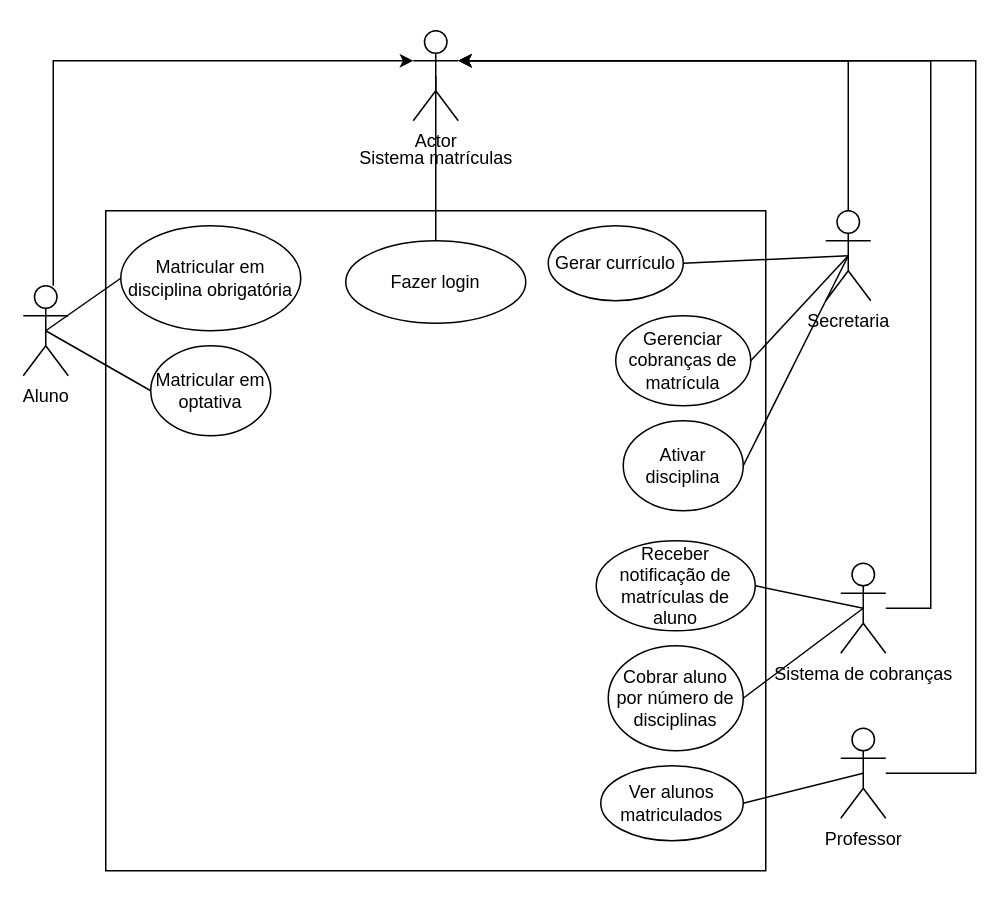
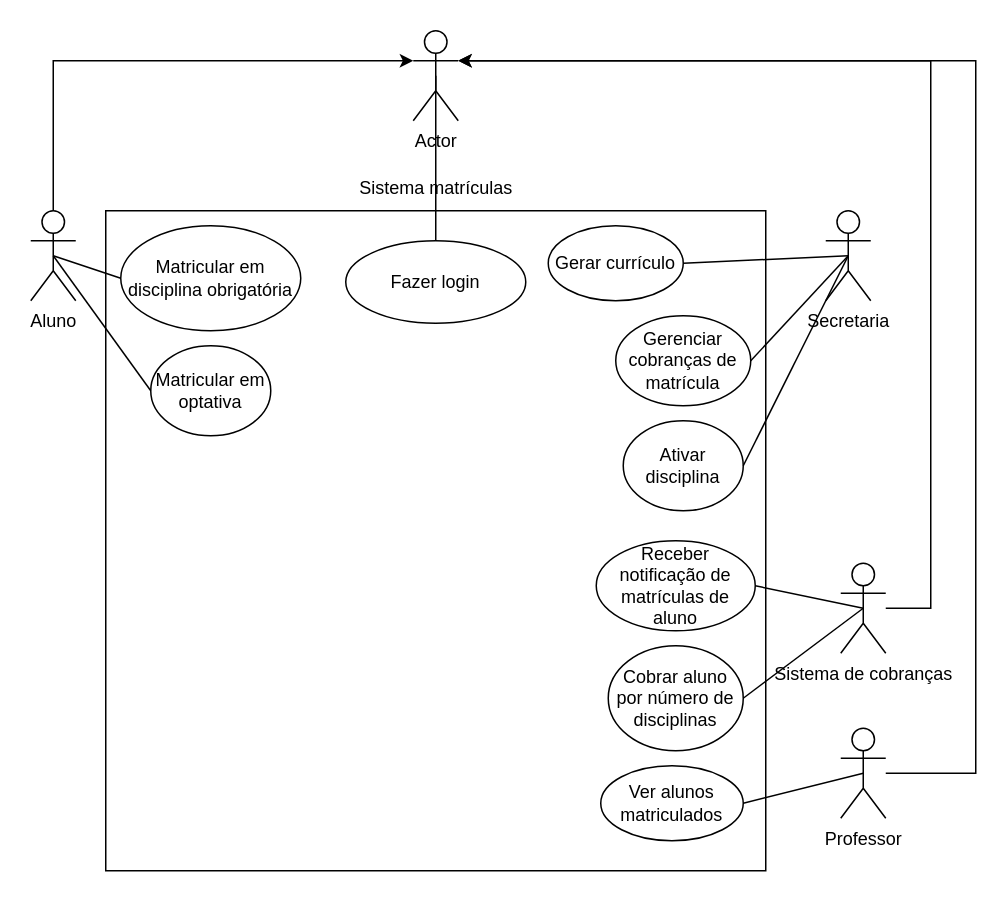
(848, 137) -> none
(436, 158) -> (436, 188)
(46, 331) -> (53, 256)
